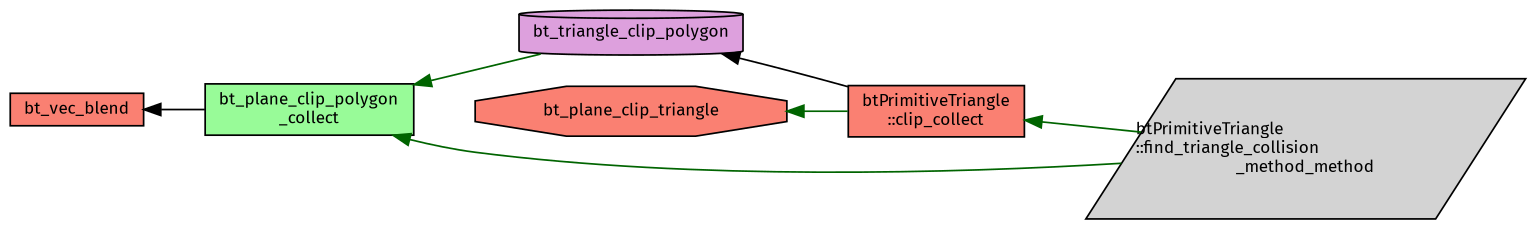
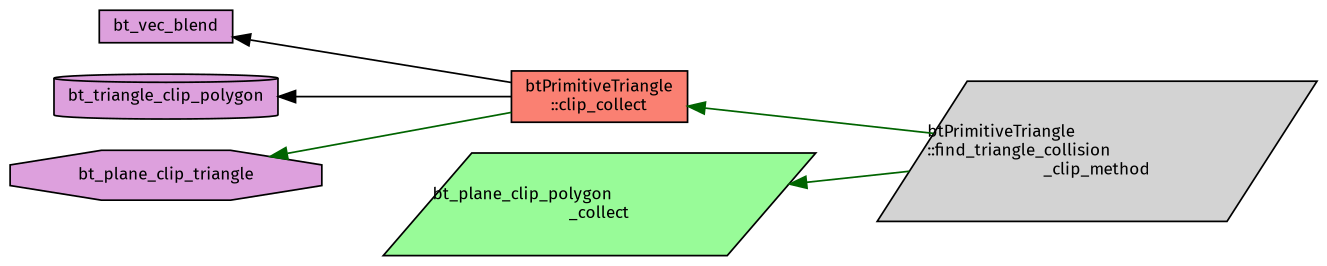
(486, 67) -> none
(77, 110) -> (166, 27)
(183, 110) -> (381, 61)
(309, 110) -> (599, 204)
(631, 111) -> (166, 175)
(1306, 149) -> (1097, 151)
